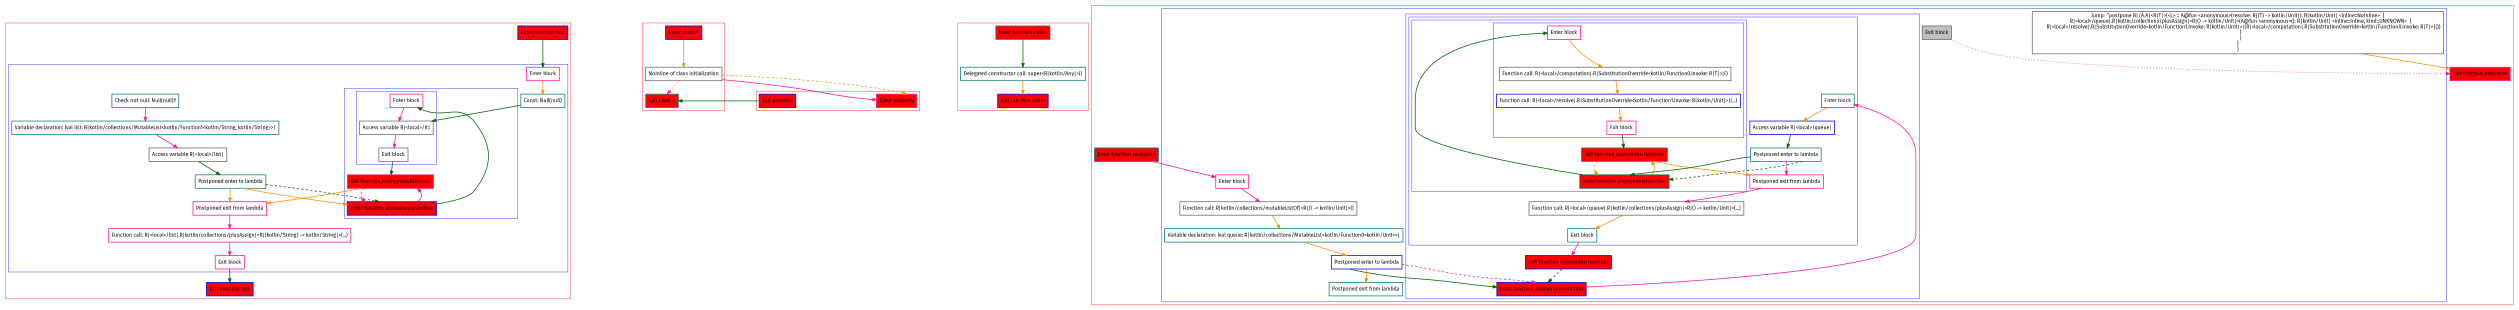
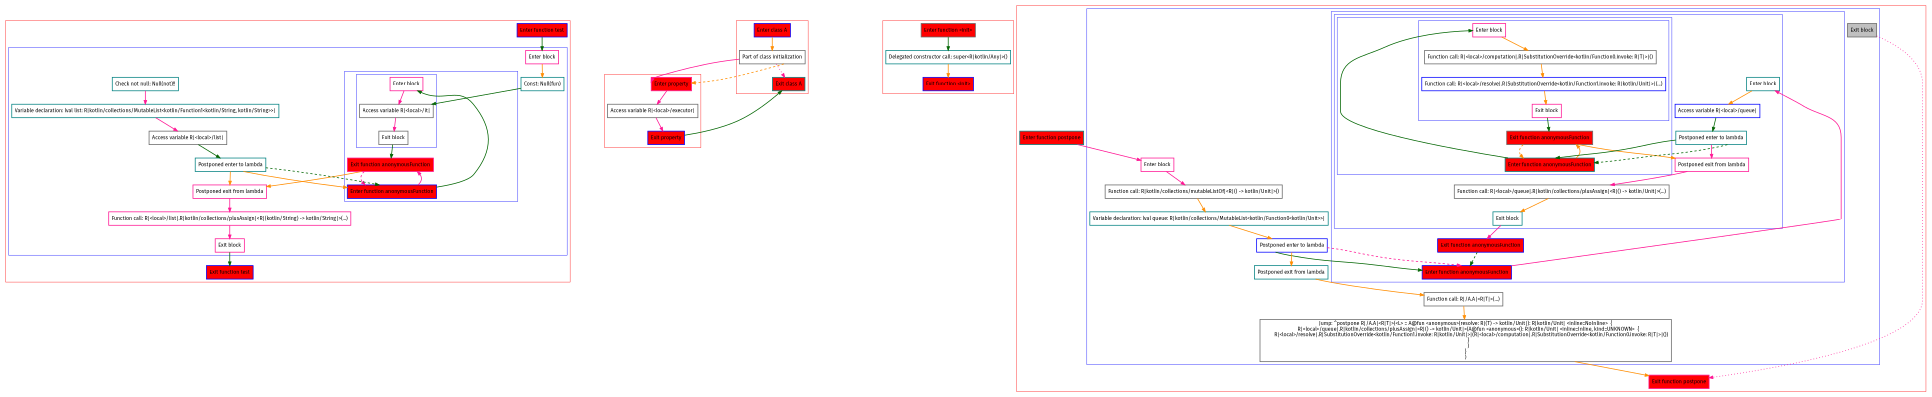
(684, 74) -> (772, 57)
(145, 101) -> (145, 84)
(543, 101) -> (542, 84)
none -> (653, 111)
none -> (1463, 299)
